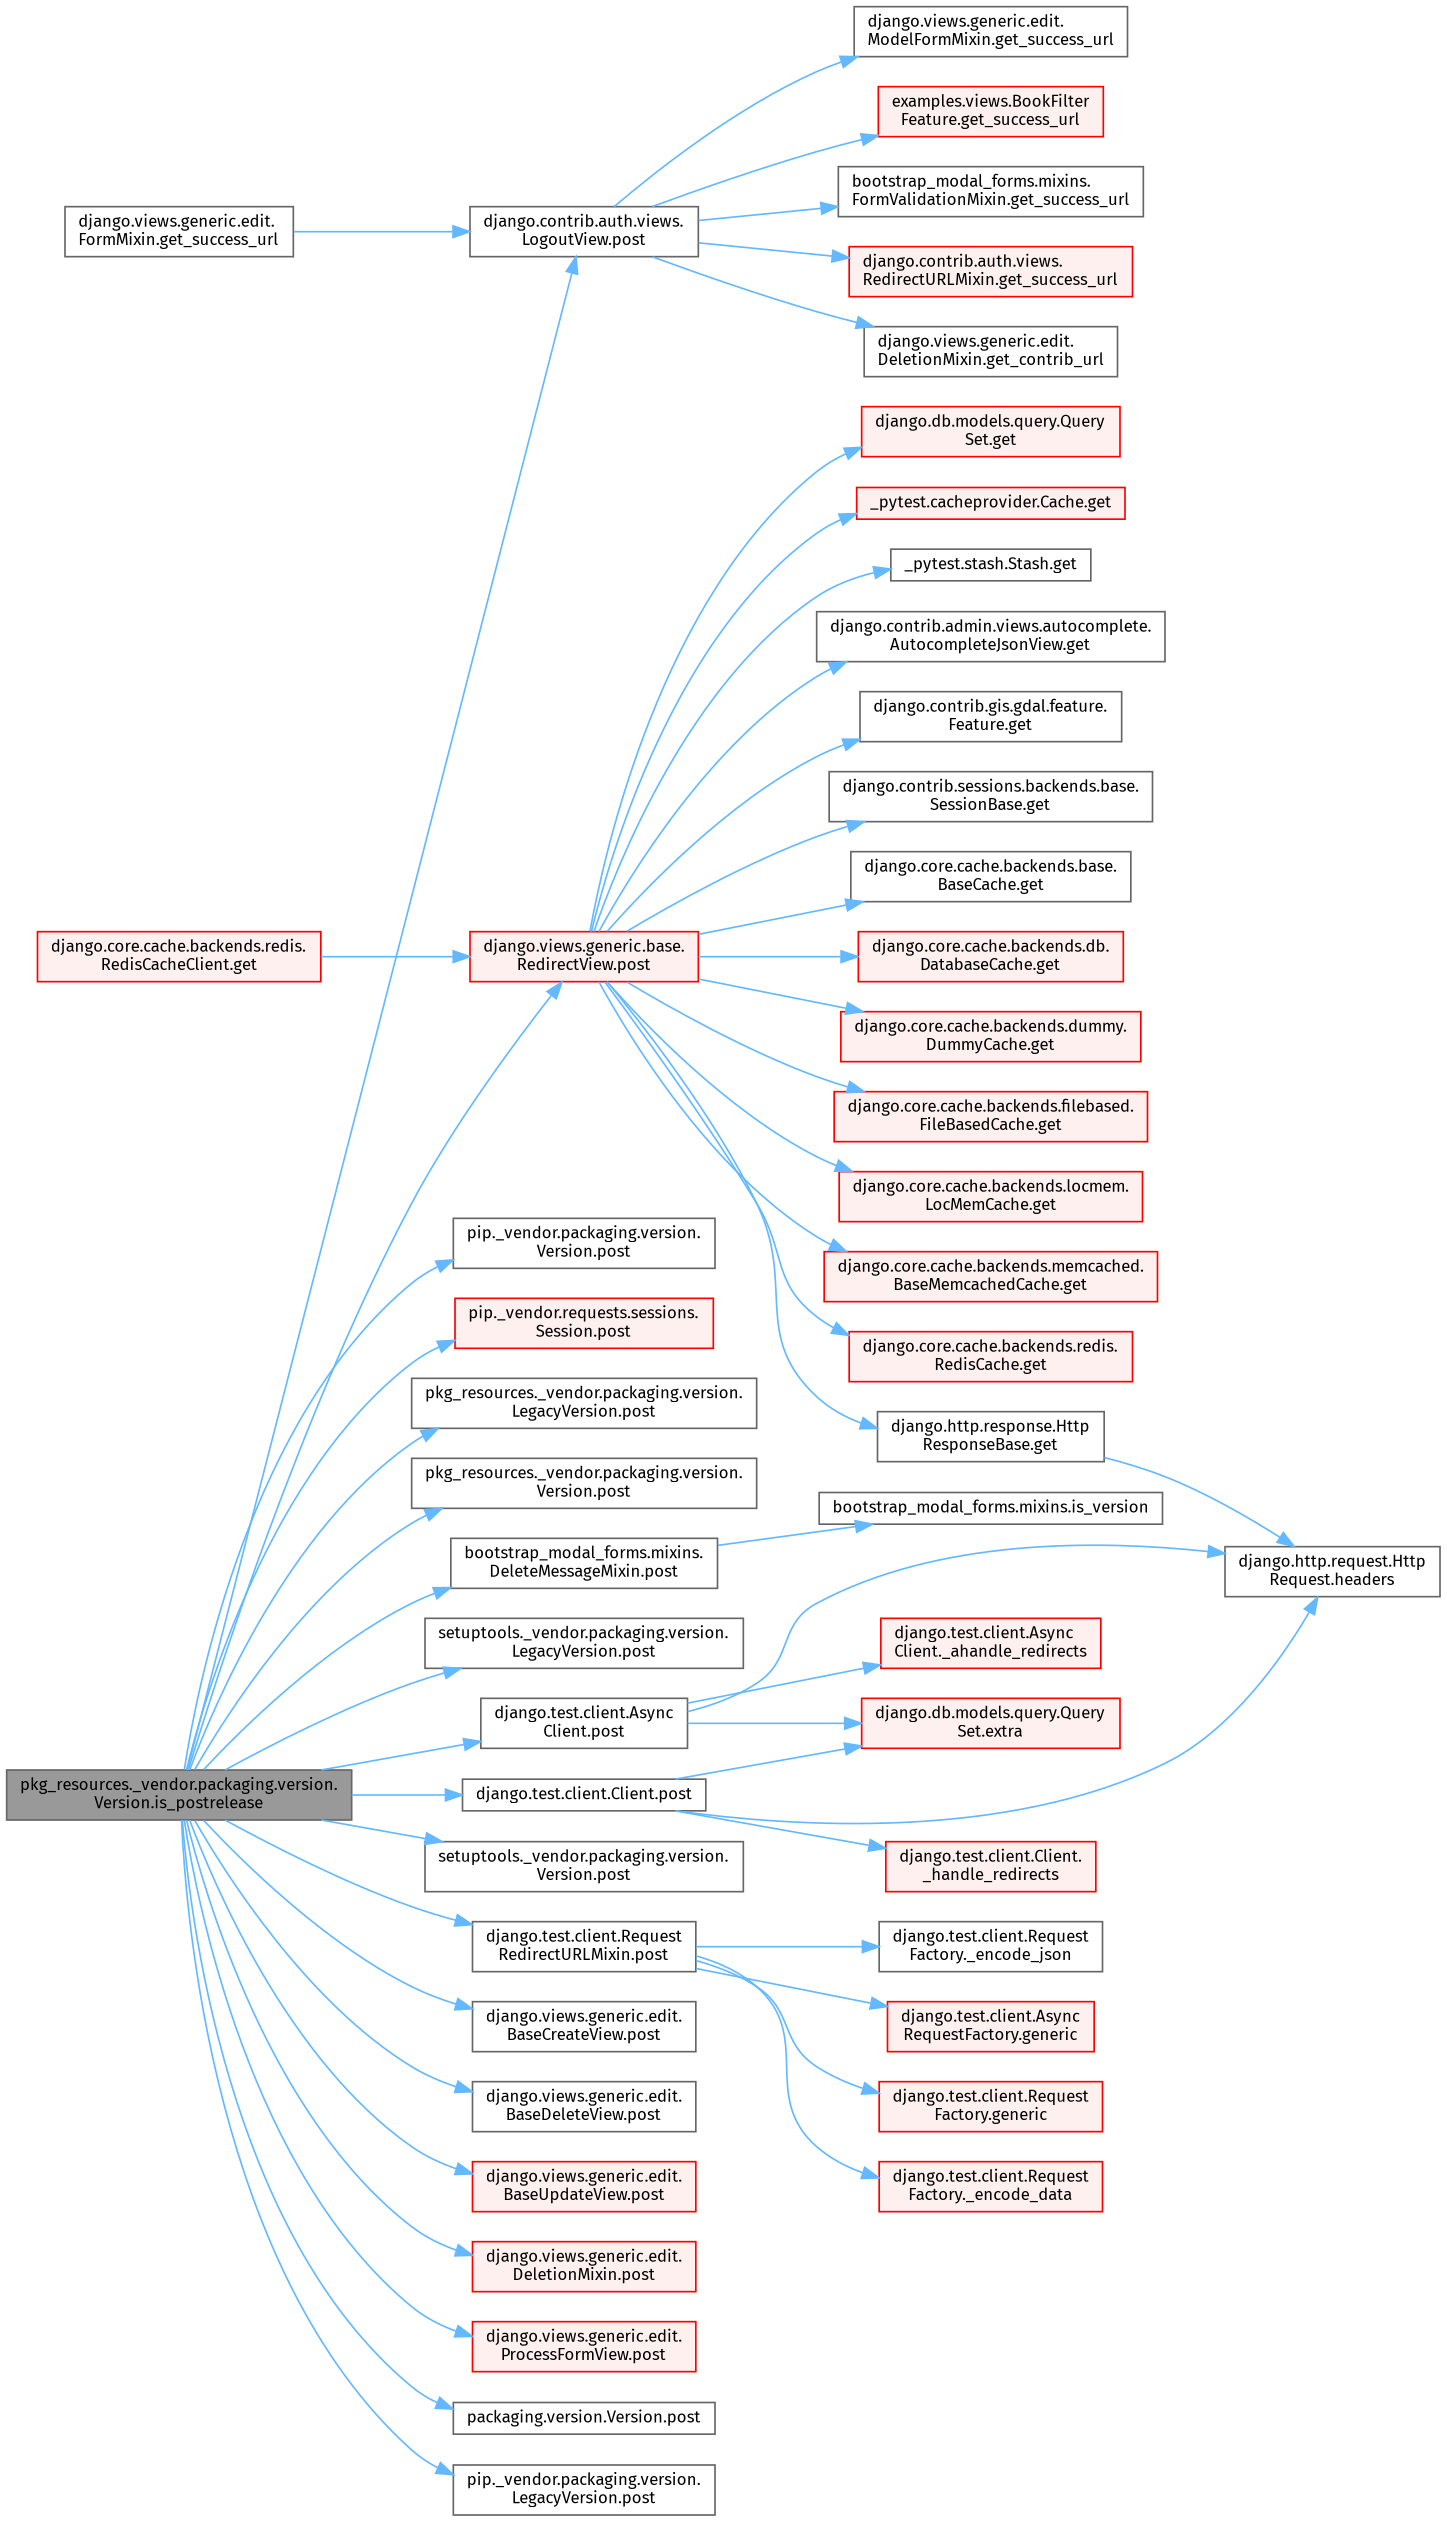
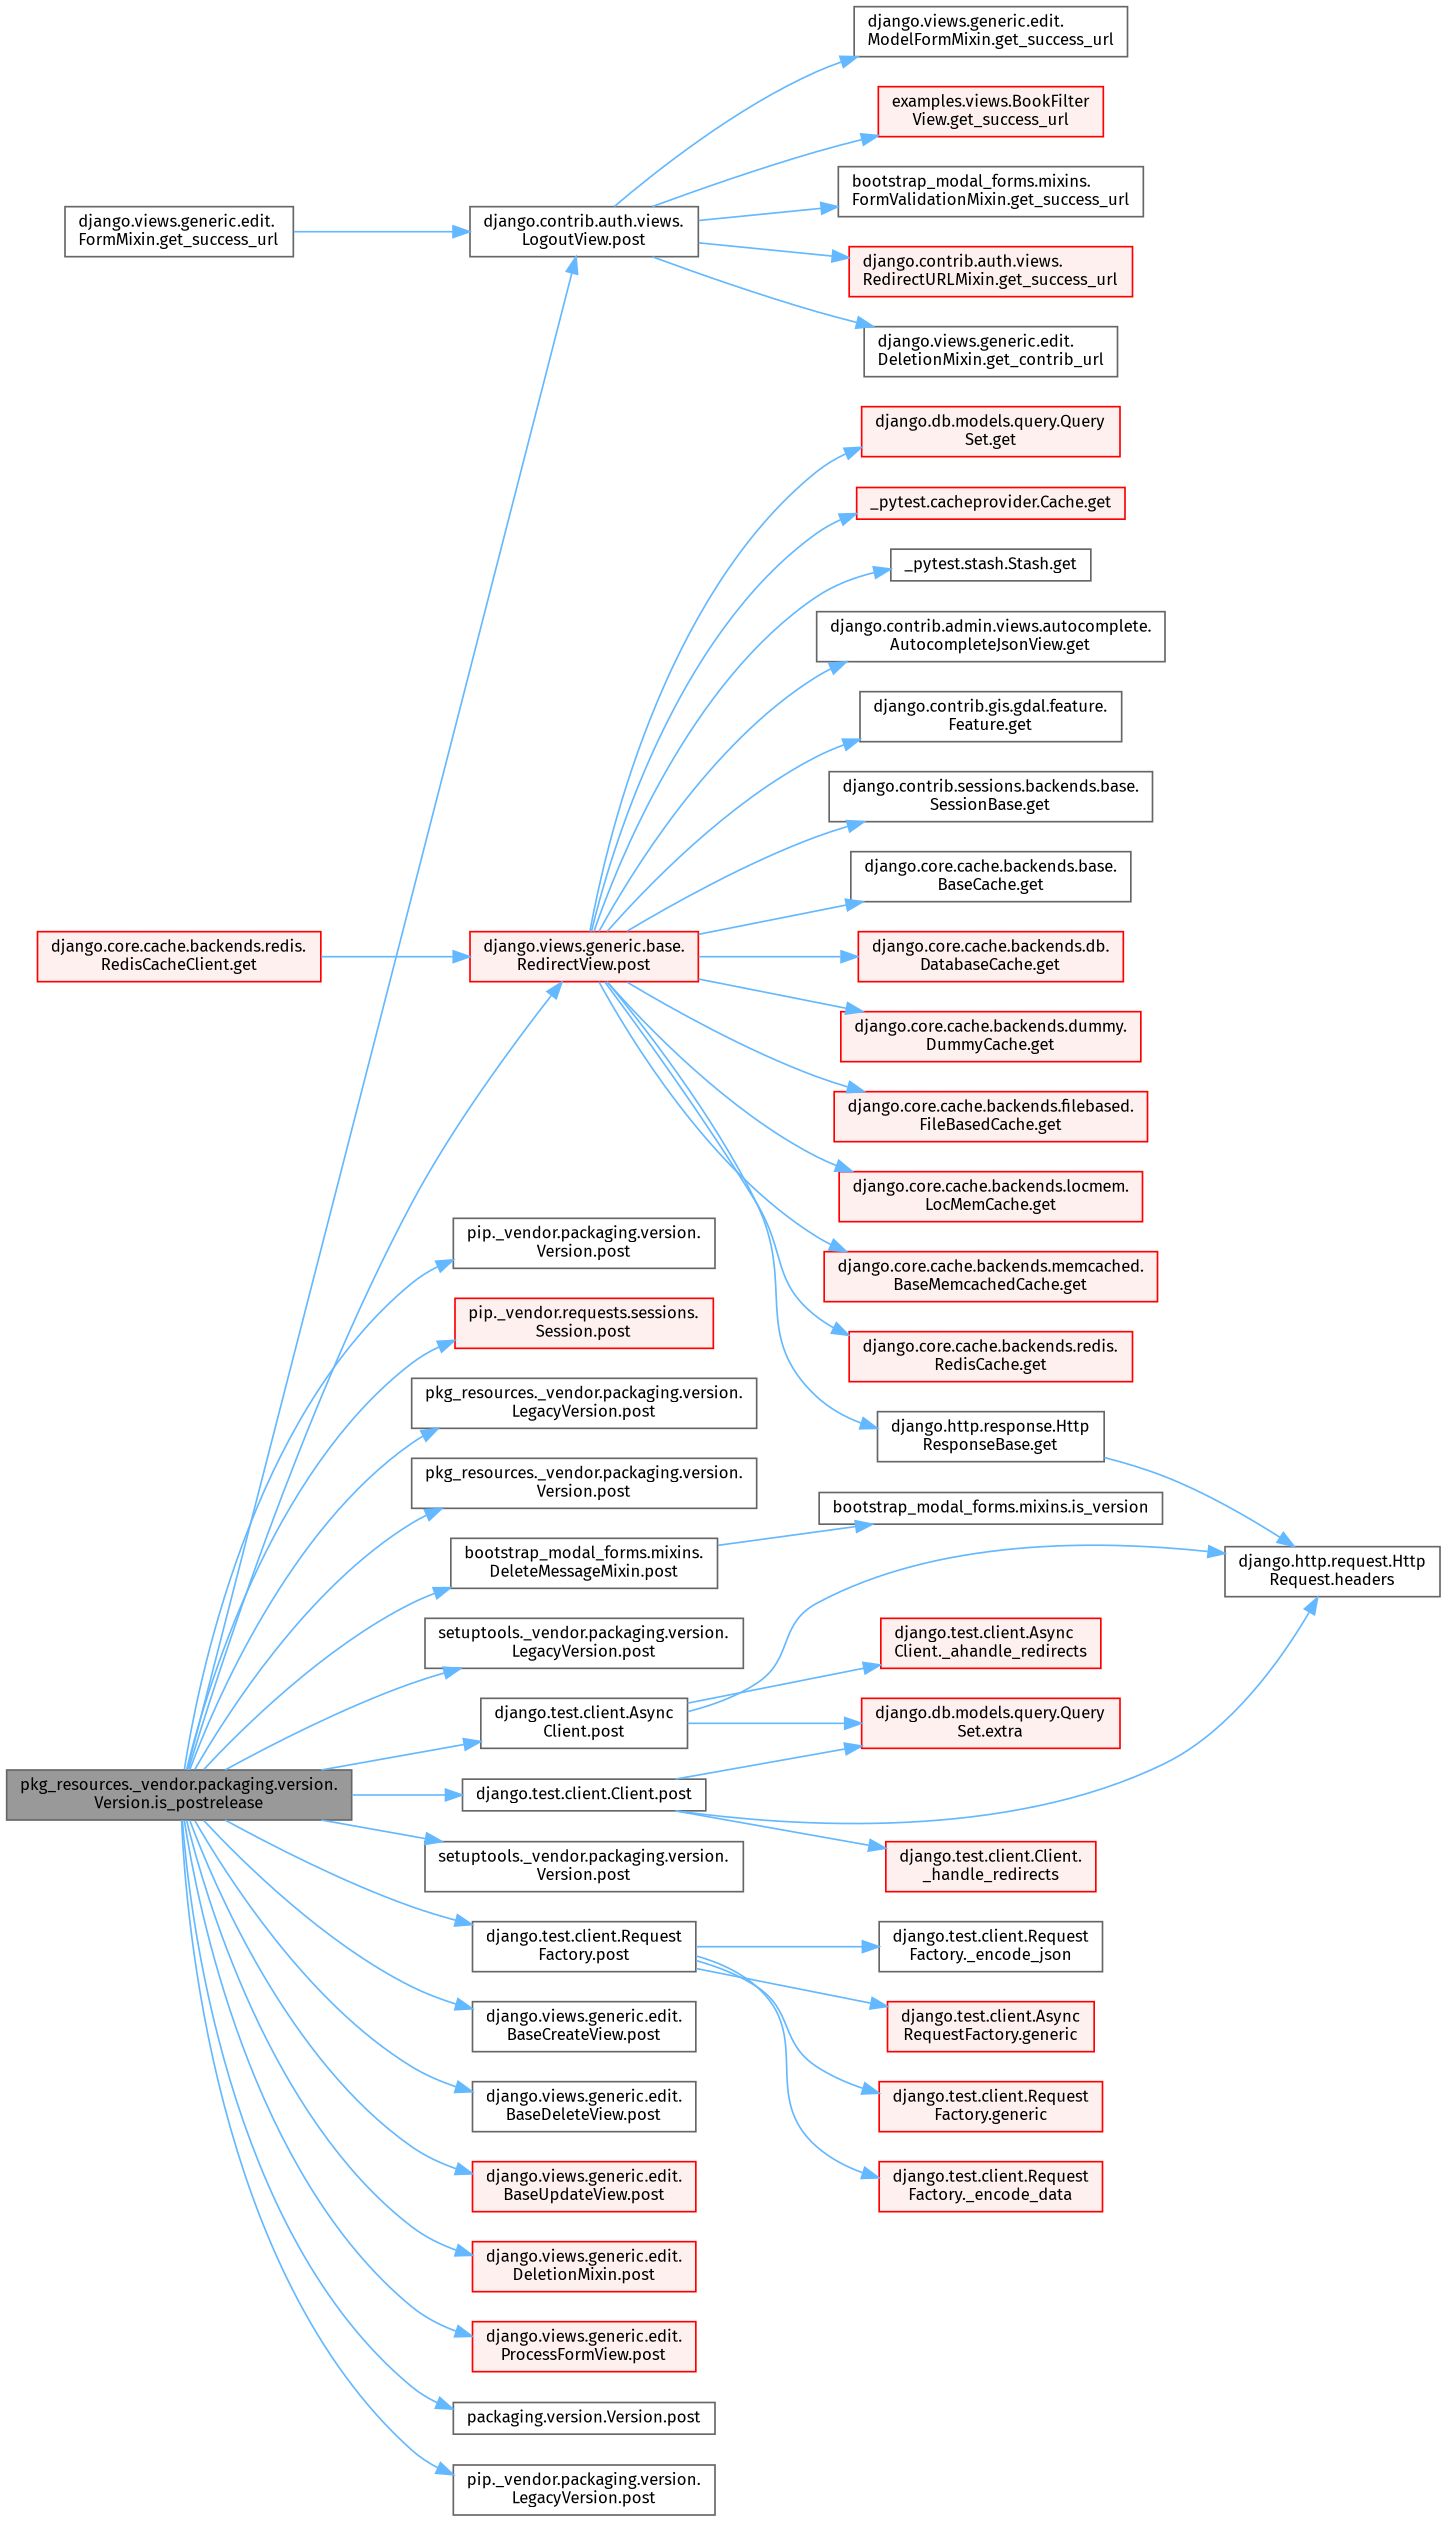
(991, 112) -> (991, 112)
(584, 1947) -> (584, 1947)
